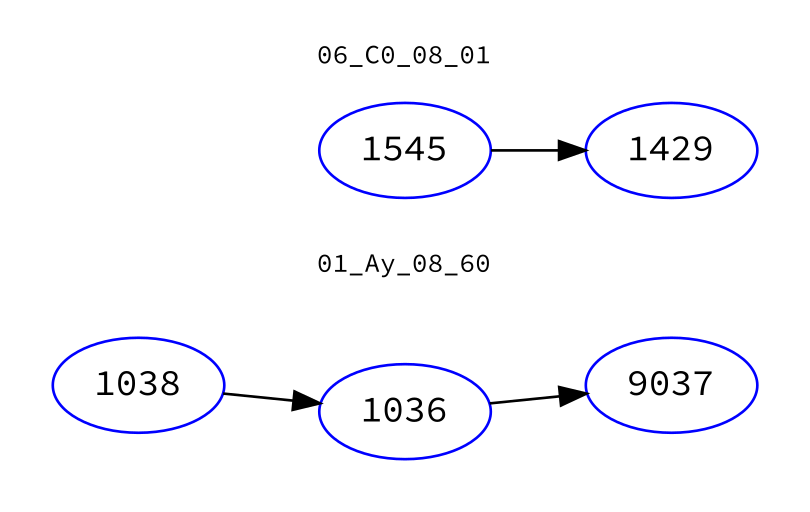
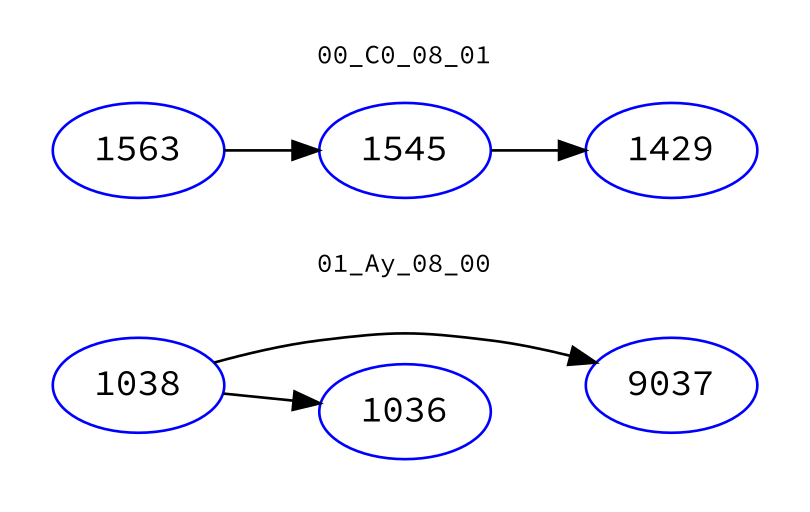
(405, 57) -> (405, 57)
none -> (139, 150)
(405, 265) -> (405, 265)
(525, 400) -> (392, 334)
